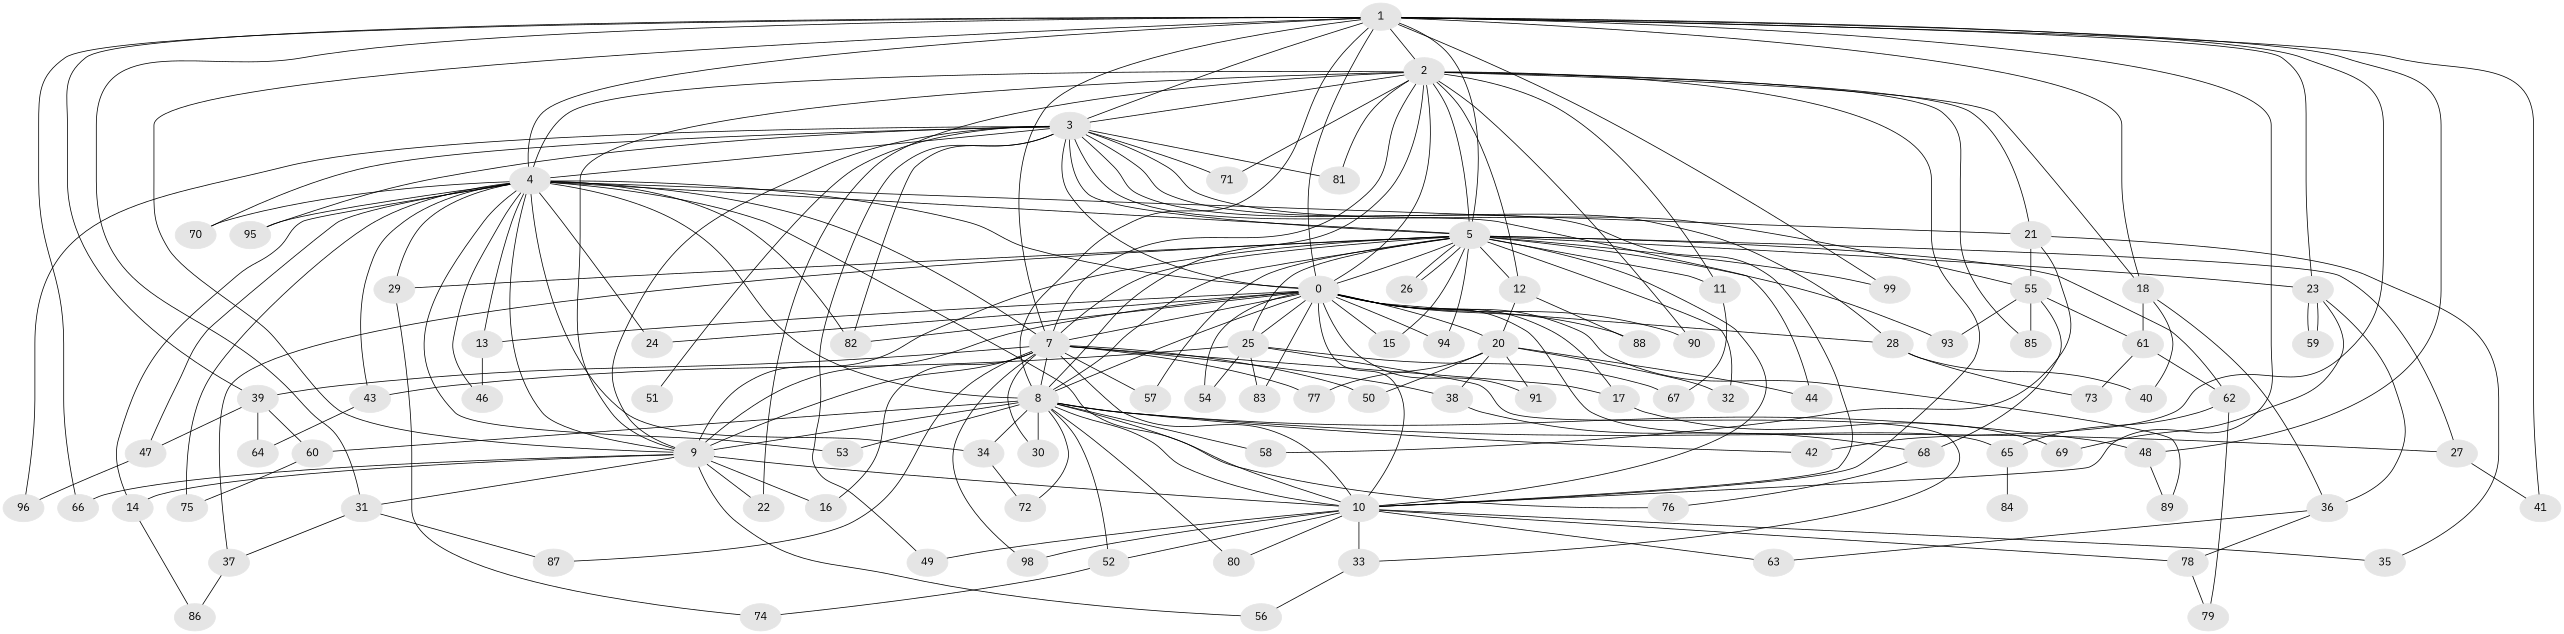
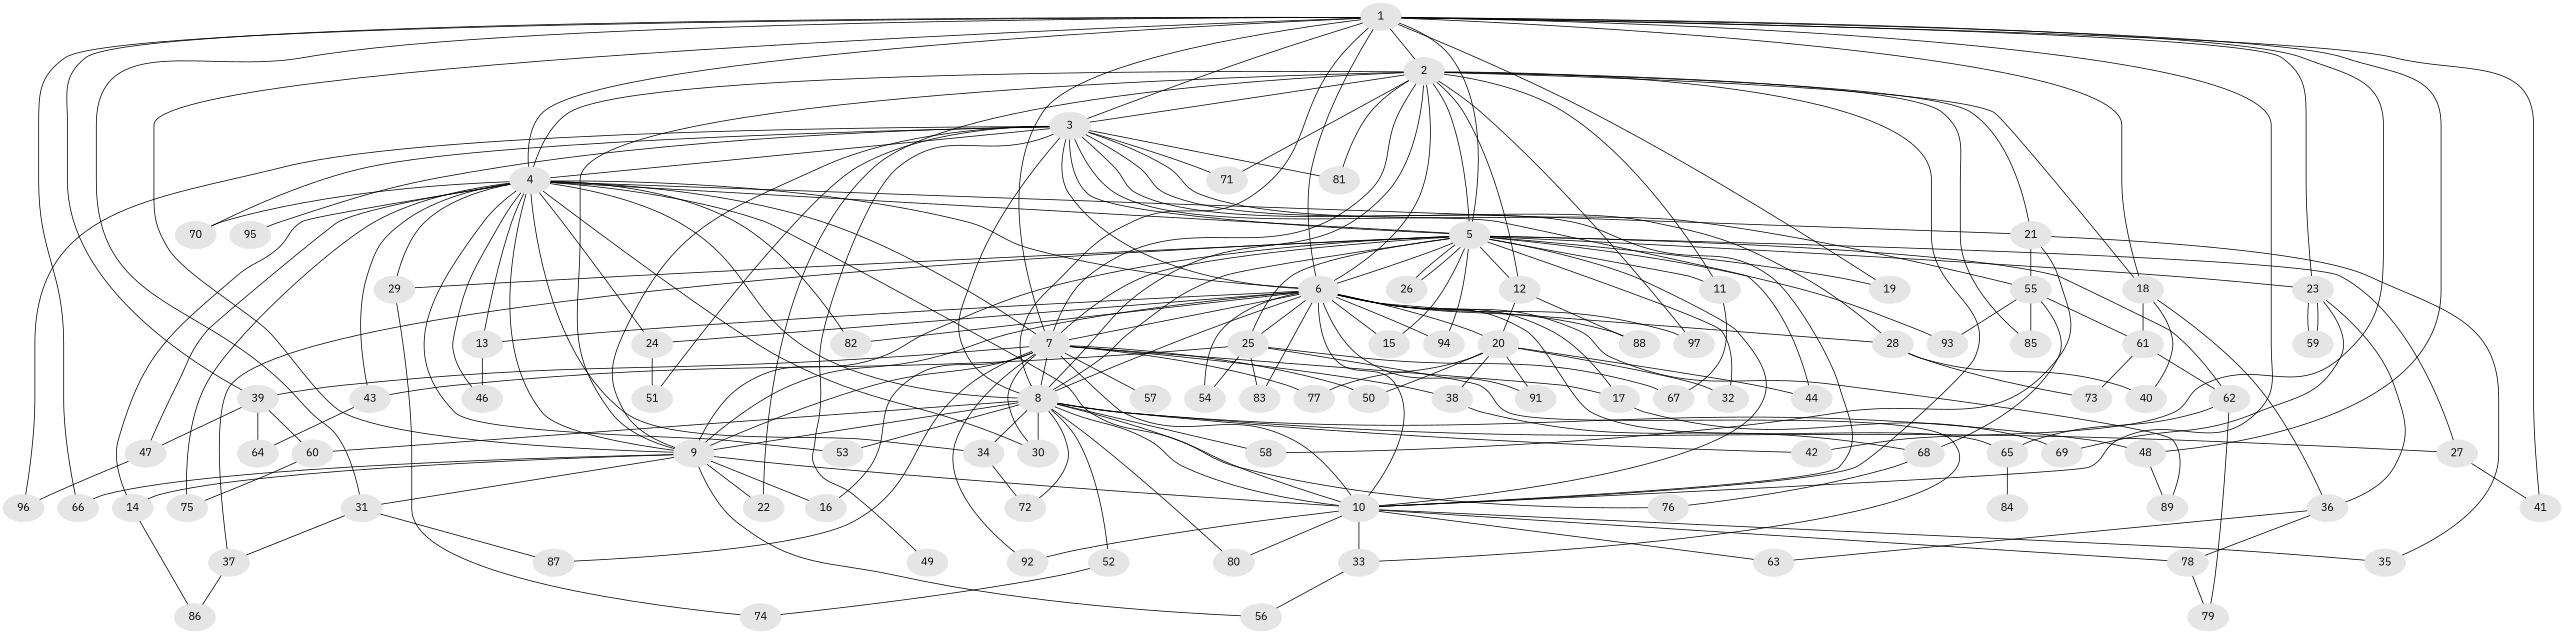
(908, 180) -> (976, 269)
(388, 201) -> (766, 349)
(1280, 269) -> none
(1319, 290) -> (1319, 290)
(1890, 290) -> (1890, 290)
(1694, 344) -> (1694, 344)
none -> (652, 376)
(1142, 531) -> none
(1234, 535) -> none
(1028, 563) -> (1028, 563)
